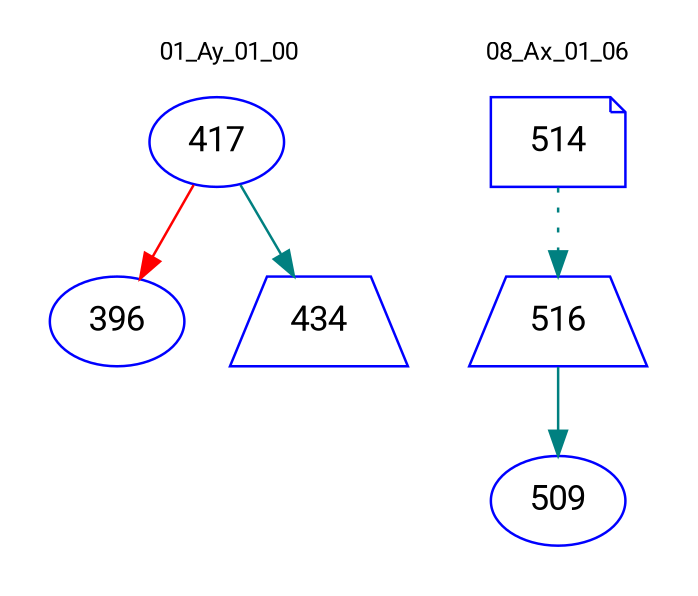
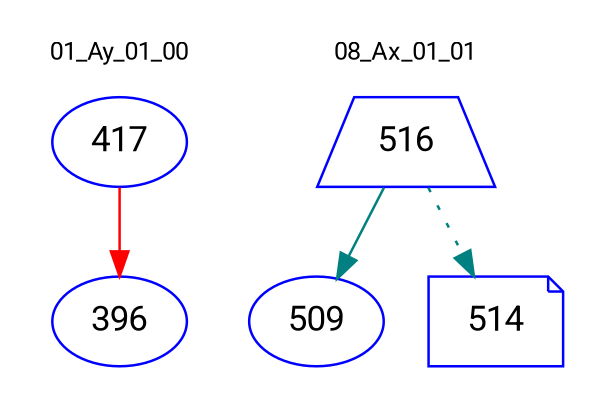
(558, 54) -> (406, 54)
(558, 220) -> (445, 221)
(319, 321) -> none
